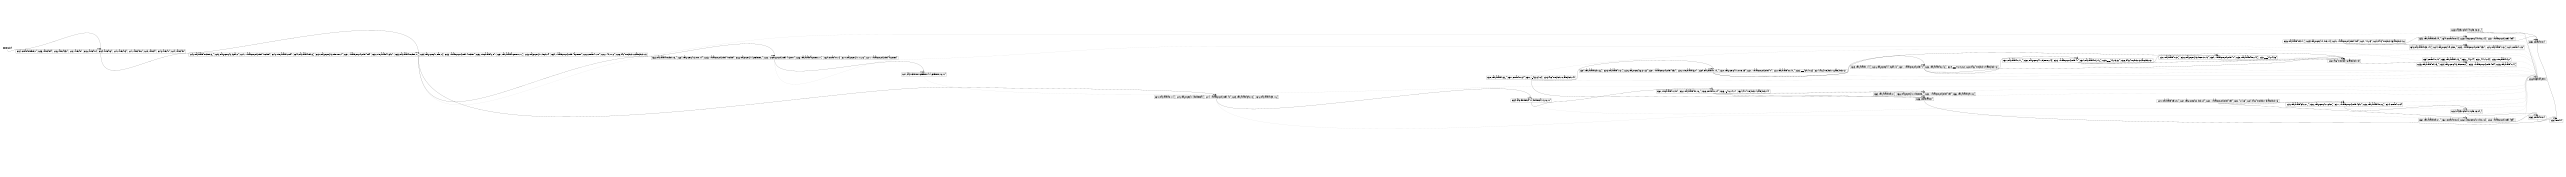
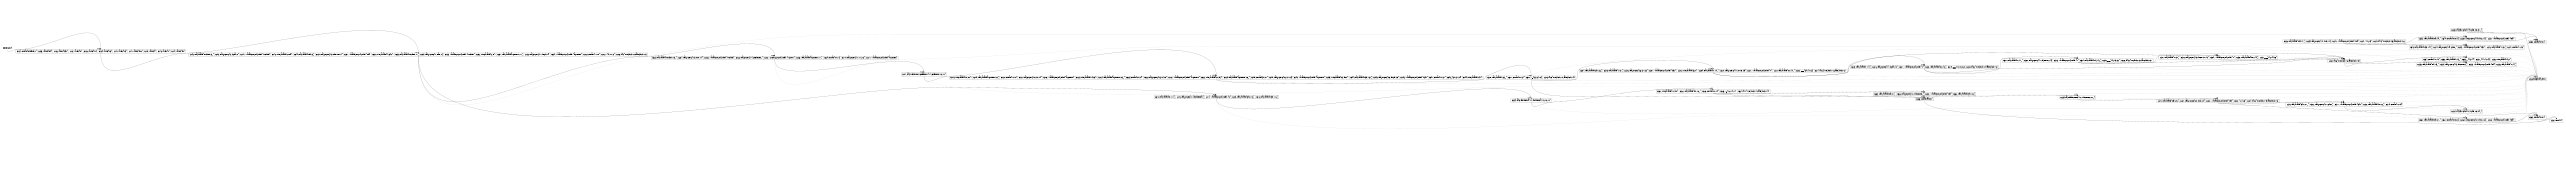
none -> (2404, 59)
none -> (1216, 78)
(2548, 81) -> none
none -> (2078, 98)
